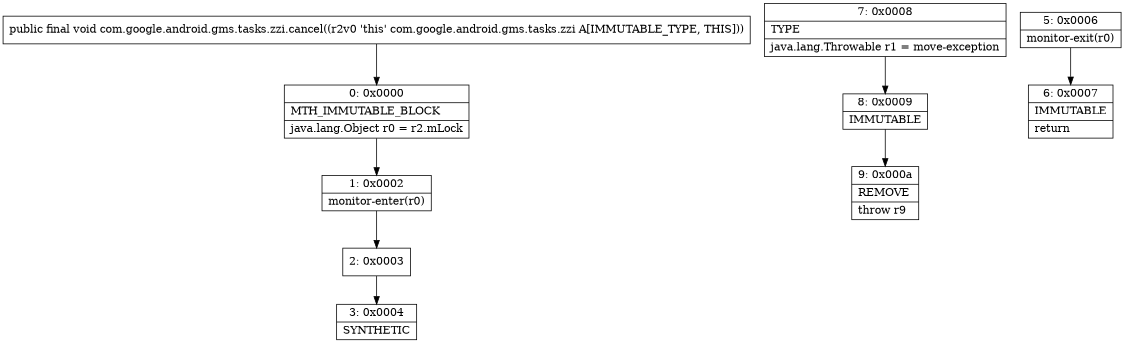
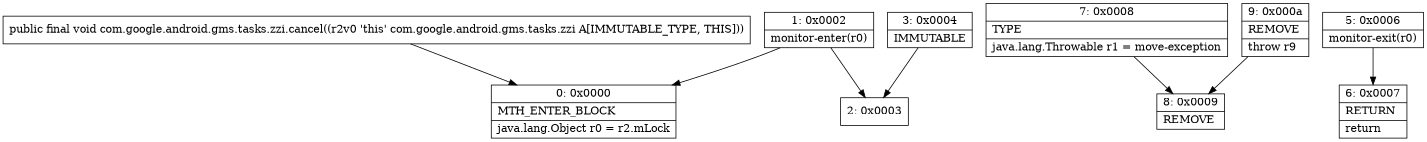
(365, 111) -> (557, 111)
(1071, 111) -> (1370, 111)
(885, 120) -> (1189, 120)
(885, 144) -> (1231, 72)
(377, 153) -> (730, 66)
(377, 286) -> (903, 69)
(377, 330) -> (930, 38)
